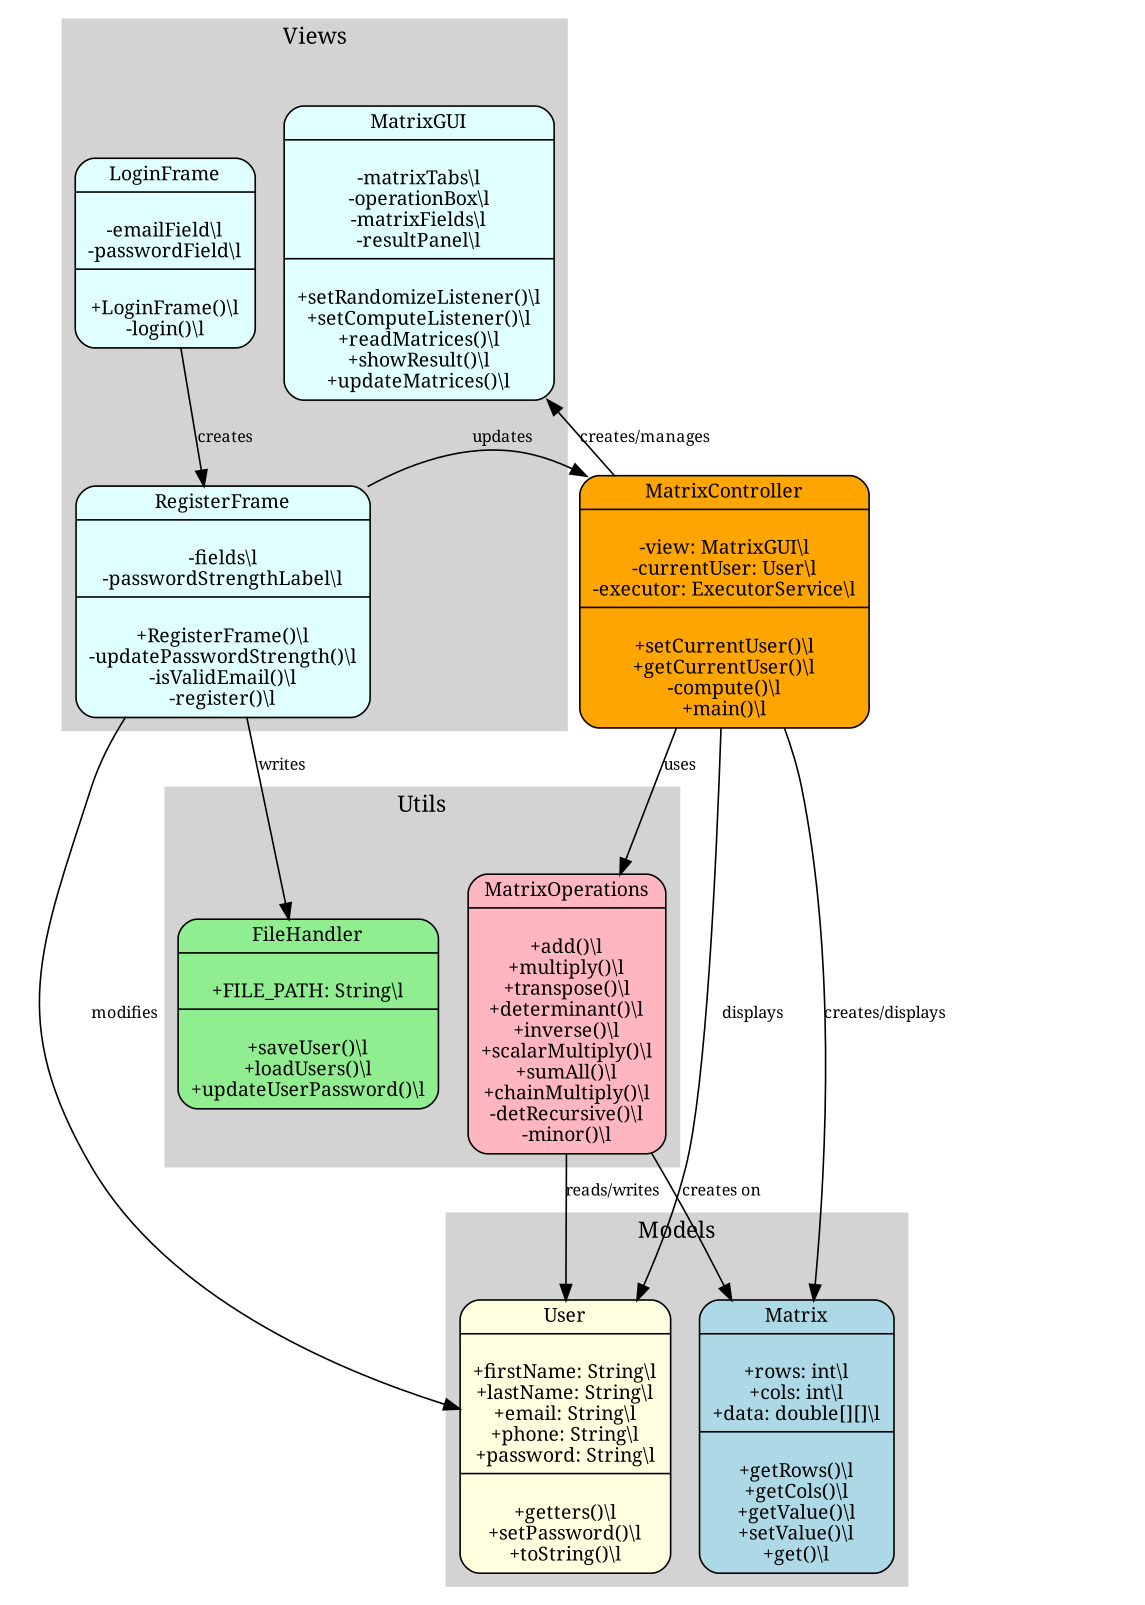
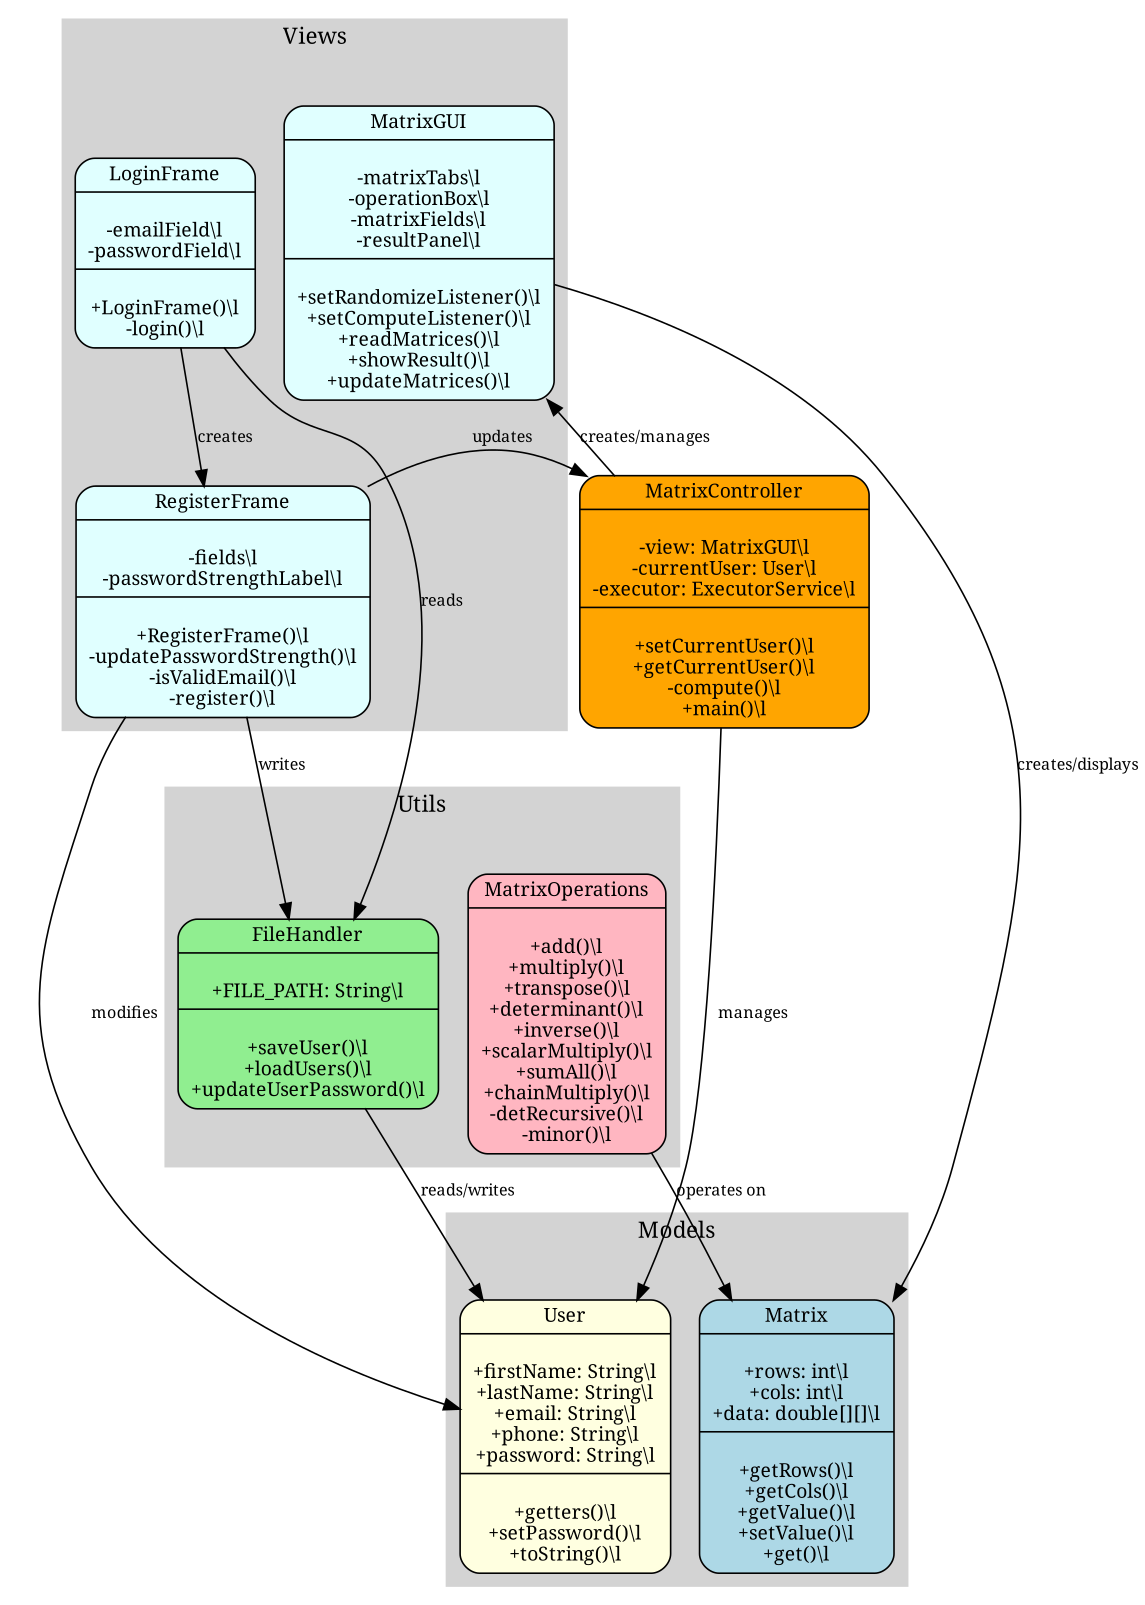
none -> (419, 586)
(649, 800) -> none
(824, 1004) -> (999, 682)
(753, 1014) -> (753, 1014)
(722, 1192) -> (722, 1192)
(566, 1225) -> (420, 1197)
